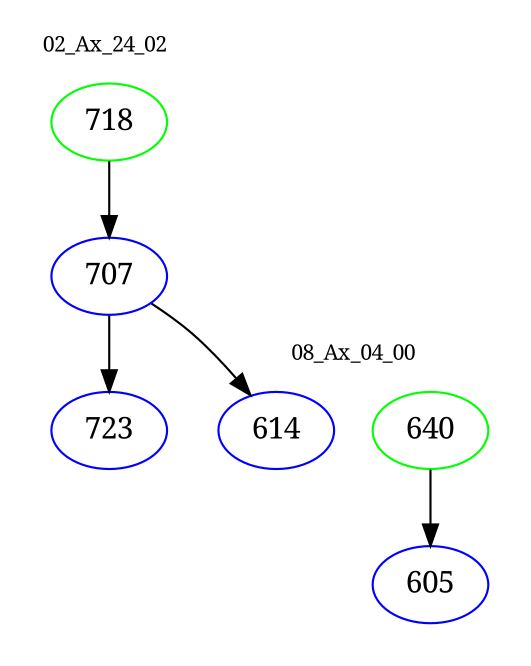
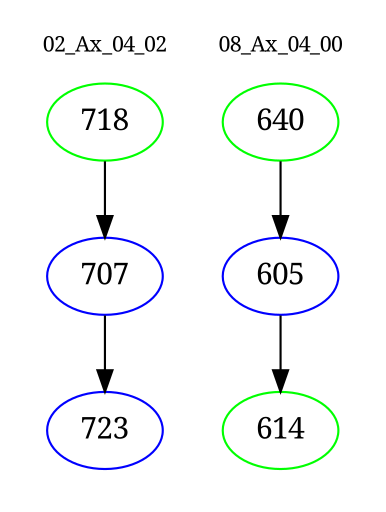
(105, 46) -> (105, 46)
(215, 355) -> (281, 343)
(276, 430) -> (281, 430)
